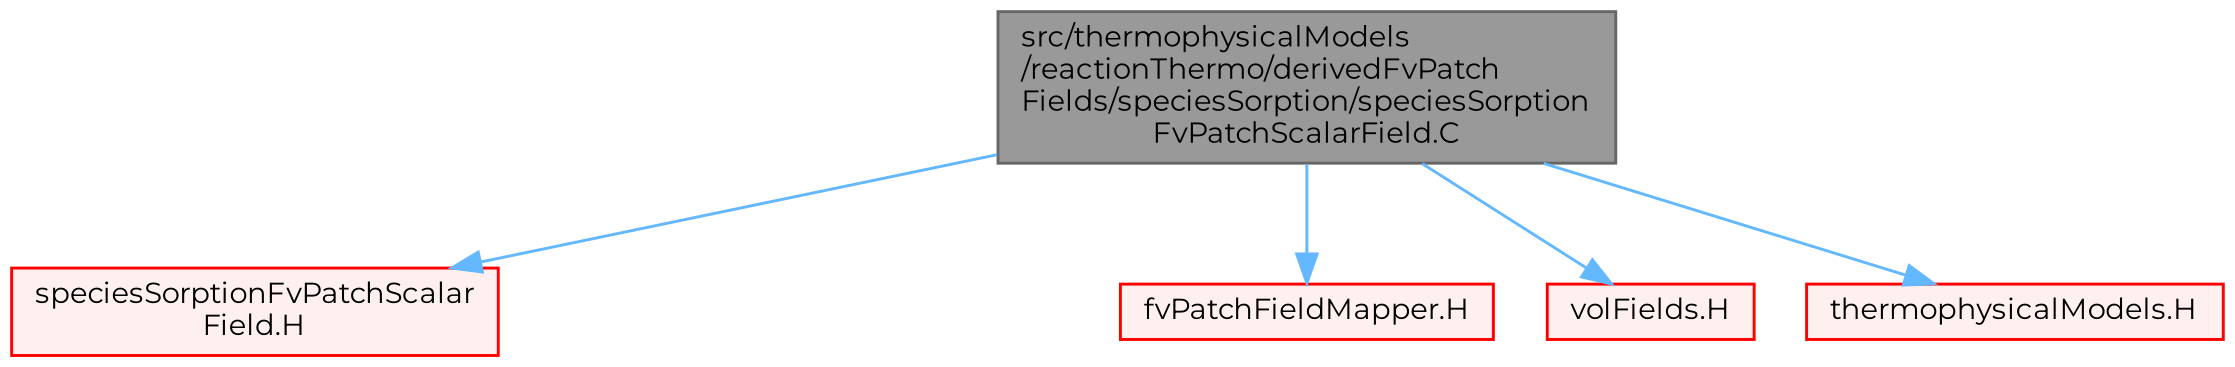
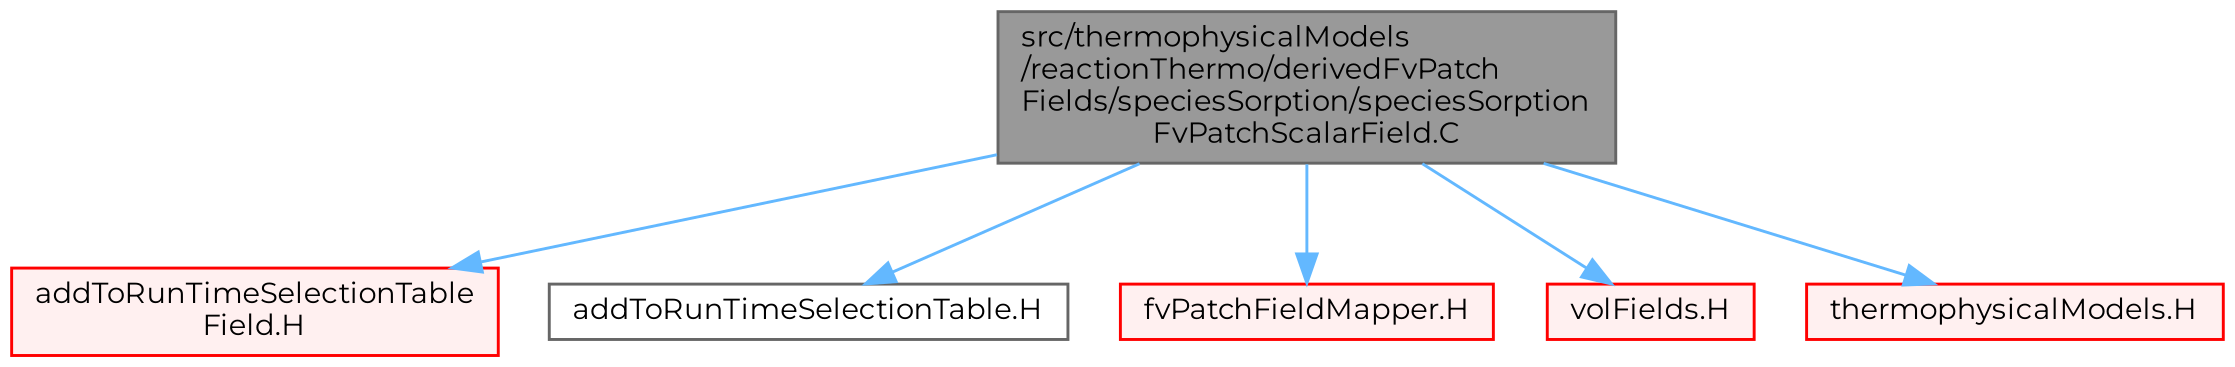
(255, 312) -> (255, 312)
none -> (809, 312)
